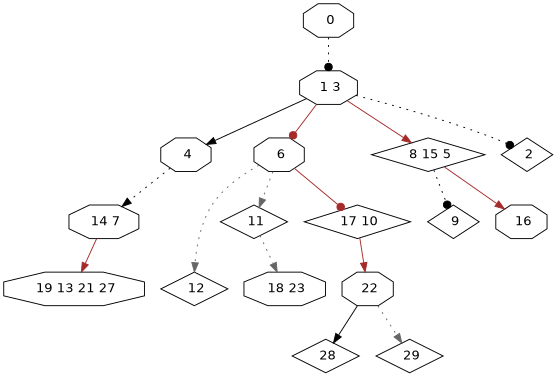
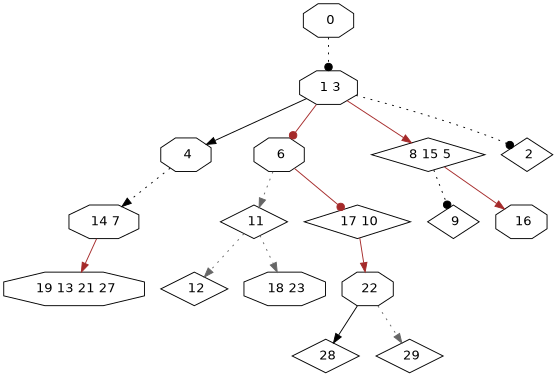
(212, 204) -> (227, 252)
